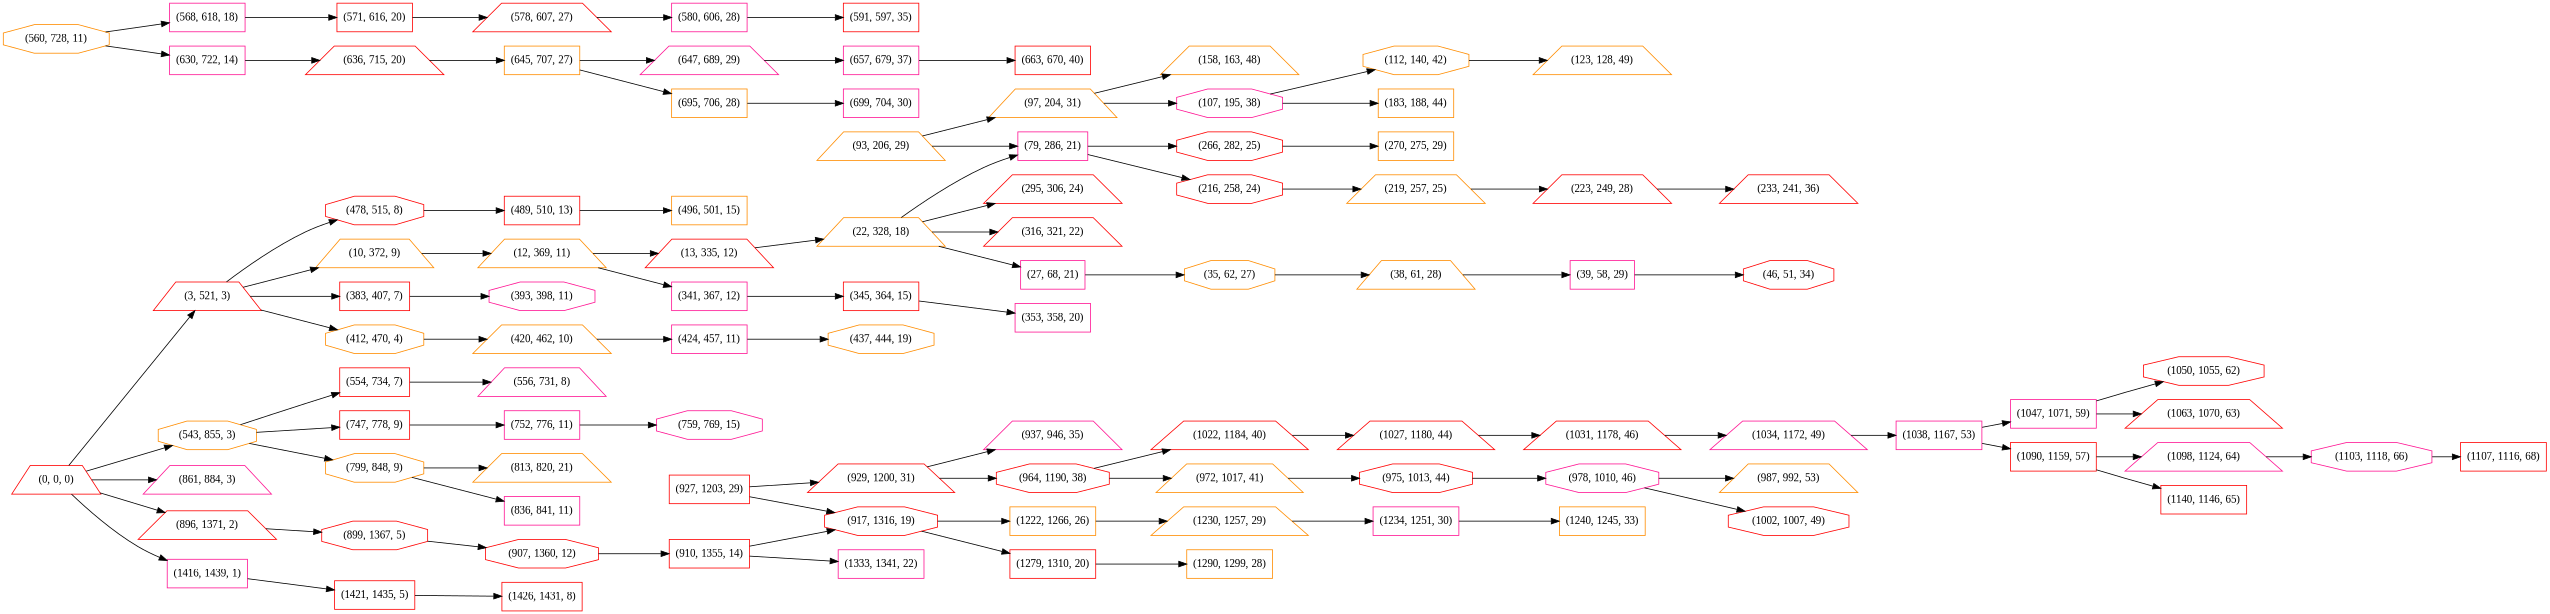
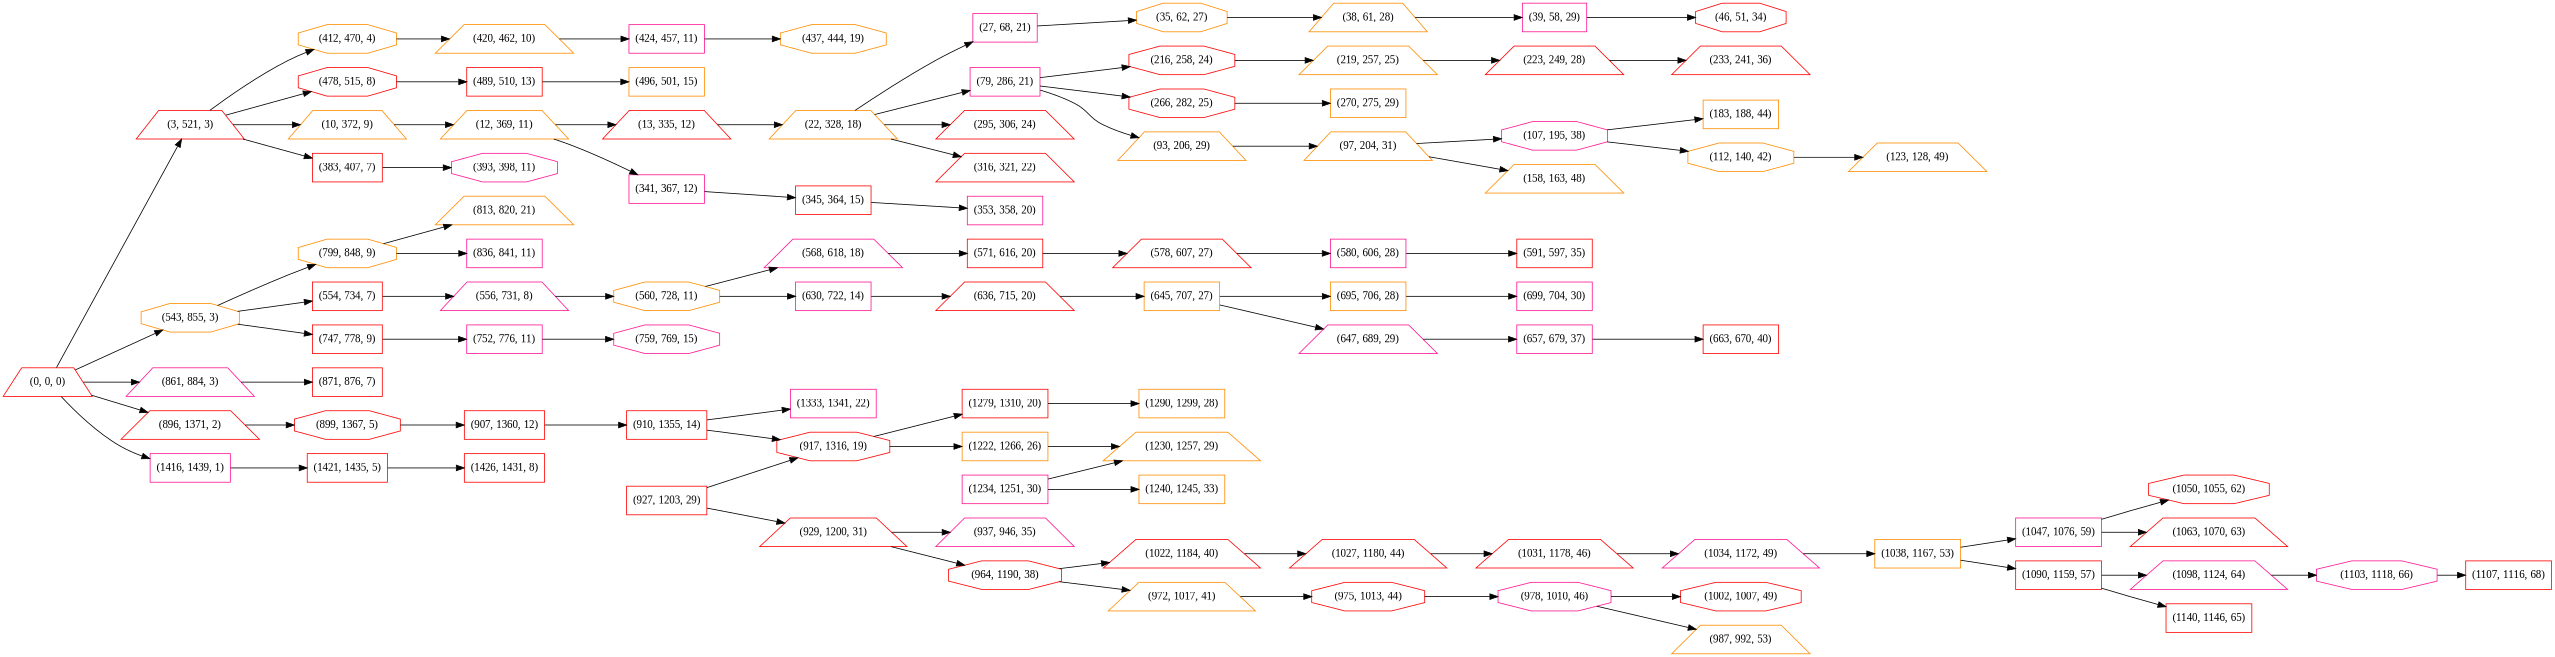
(207, 17) -> (833, 253)
(971, 146) -> (1086, 112)
none -> (581, 296)
none -> (347, 382)
(2053, 414) -> (2059, 532)
(1939, 435) -> (1918, 554)
(1329, 521) -> (1081, 471)
(542, 554) -> (504, 425)
